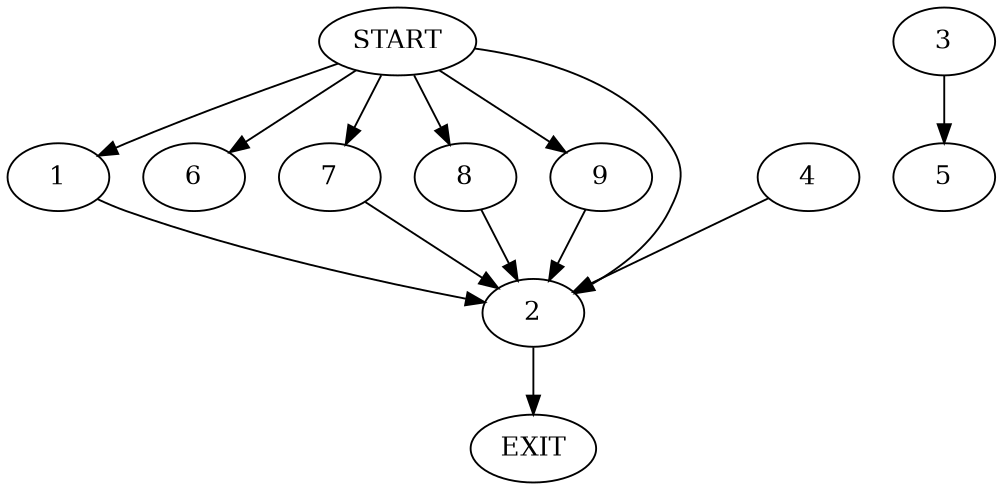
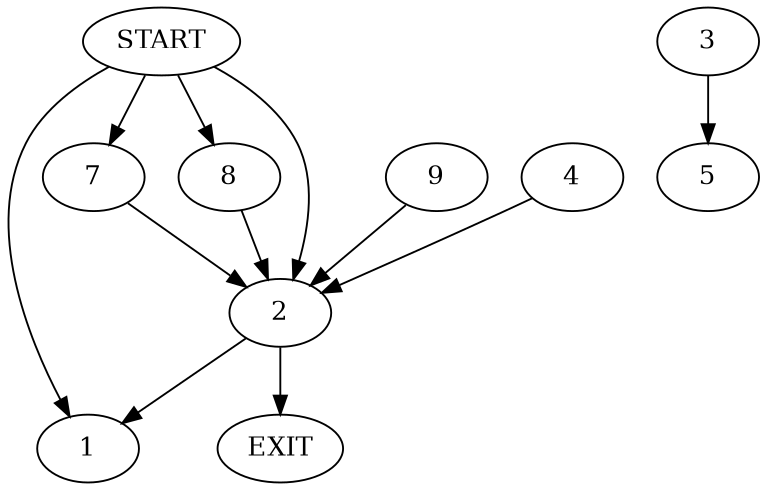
(495, 106) -> none
(194, 177) -> none
(279, 257) -> (192, 375)
